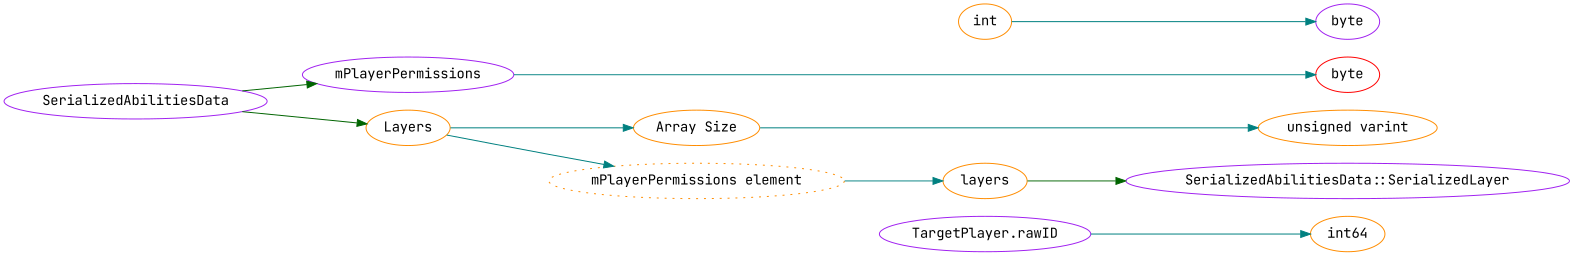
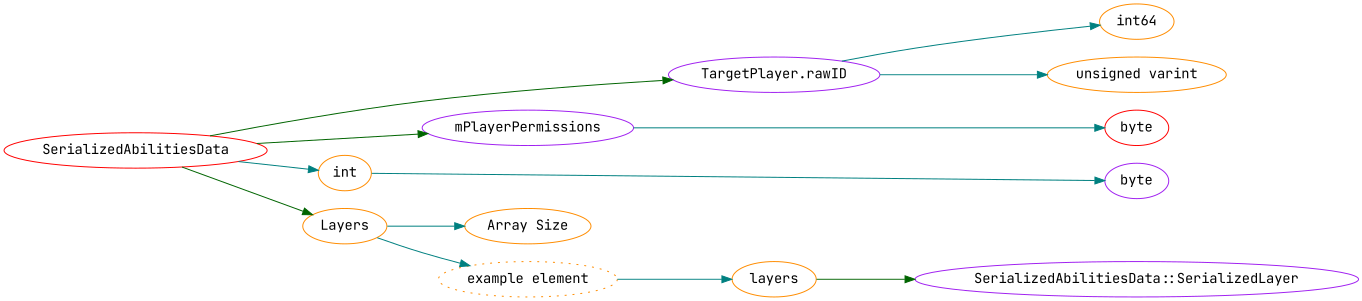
none -> (435, 100)
(136, 101) -> (136, 150)
(1004, 128) -> (959, 75)
none -> (273, 165)
(697, 181) -> (528, 279)
